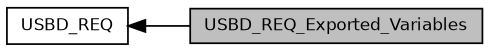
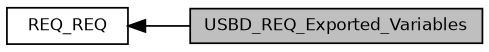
(67, 26) -> (67, 26)
